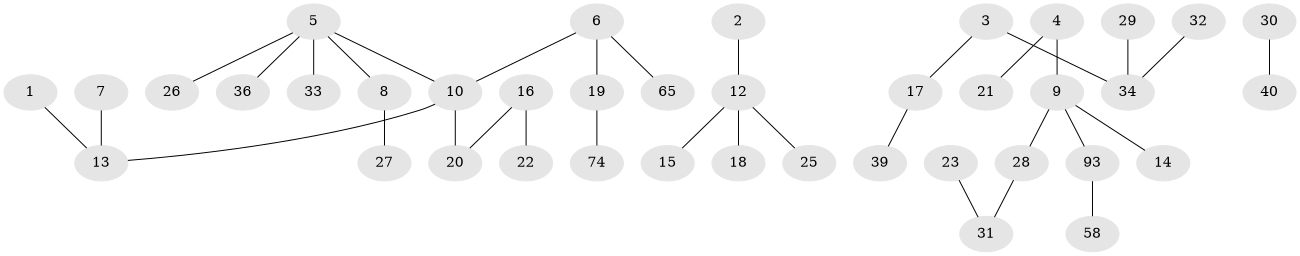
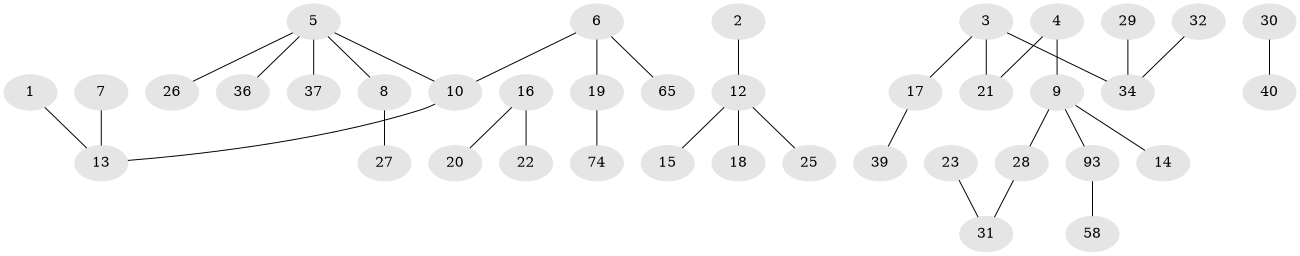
none -> (986, 57)
(314, 92) -> (314, 92)
(455, 128) -> none
